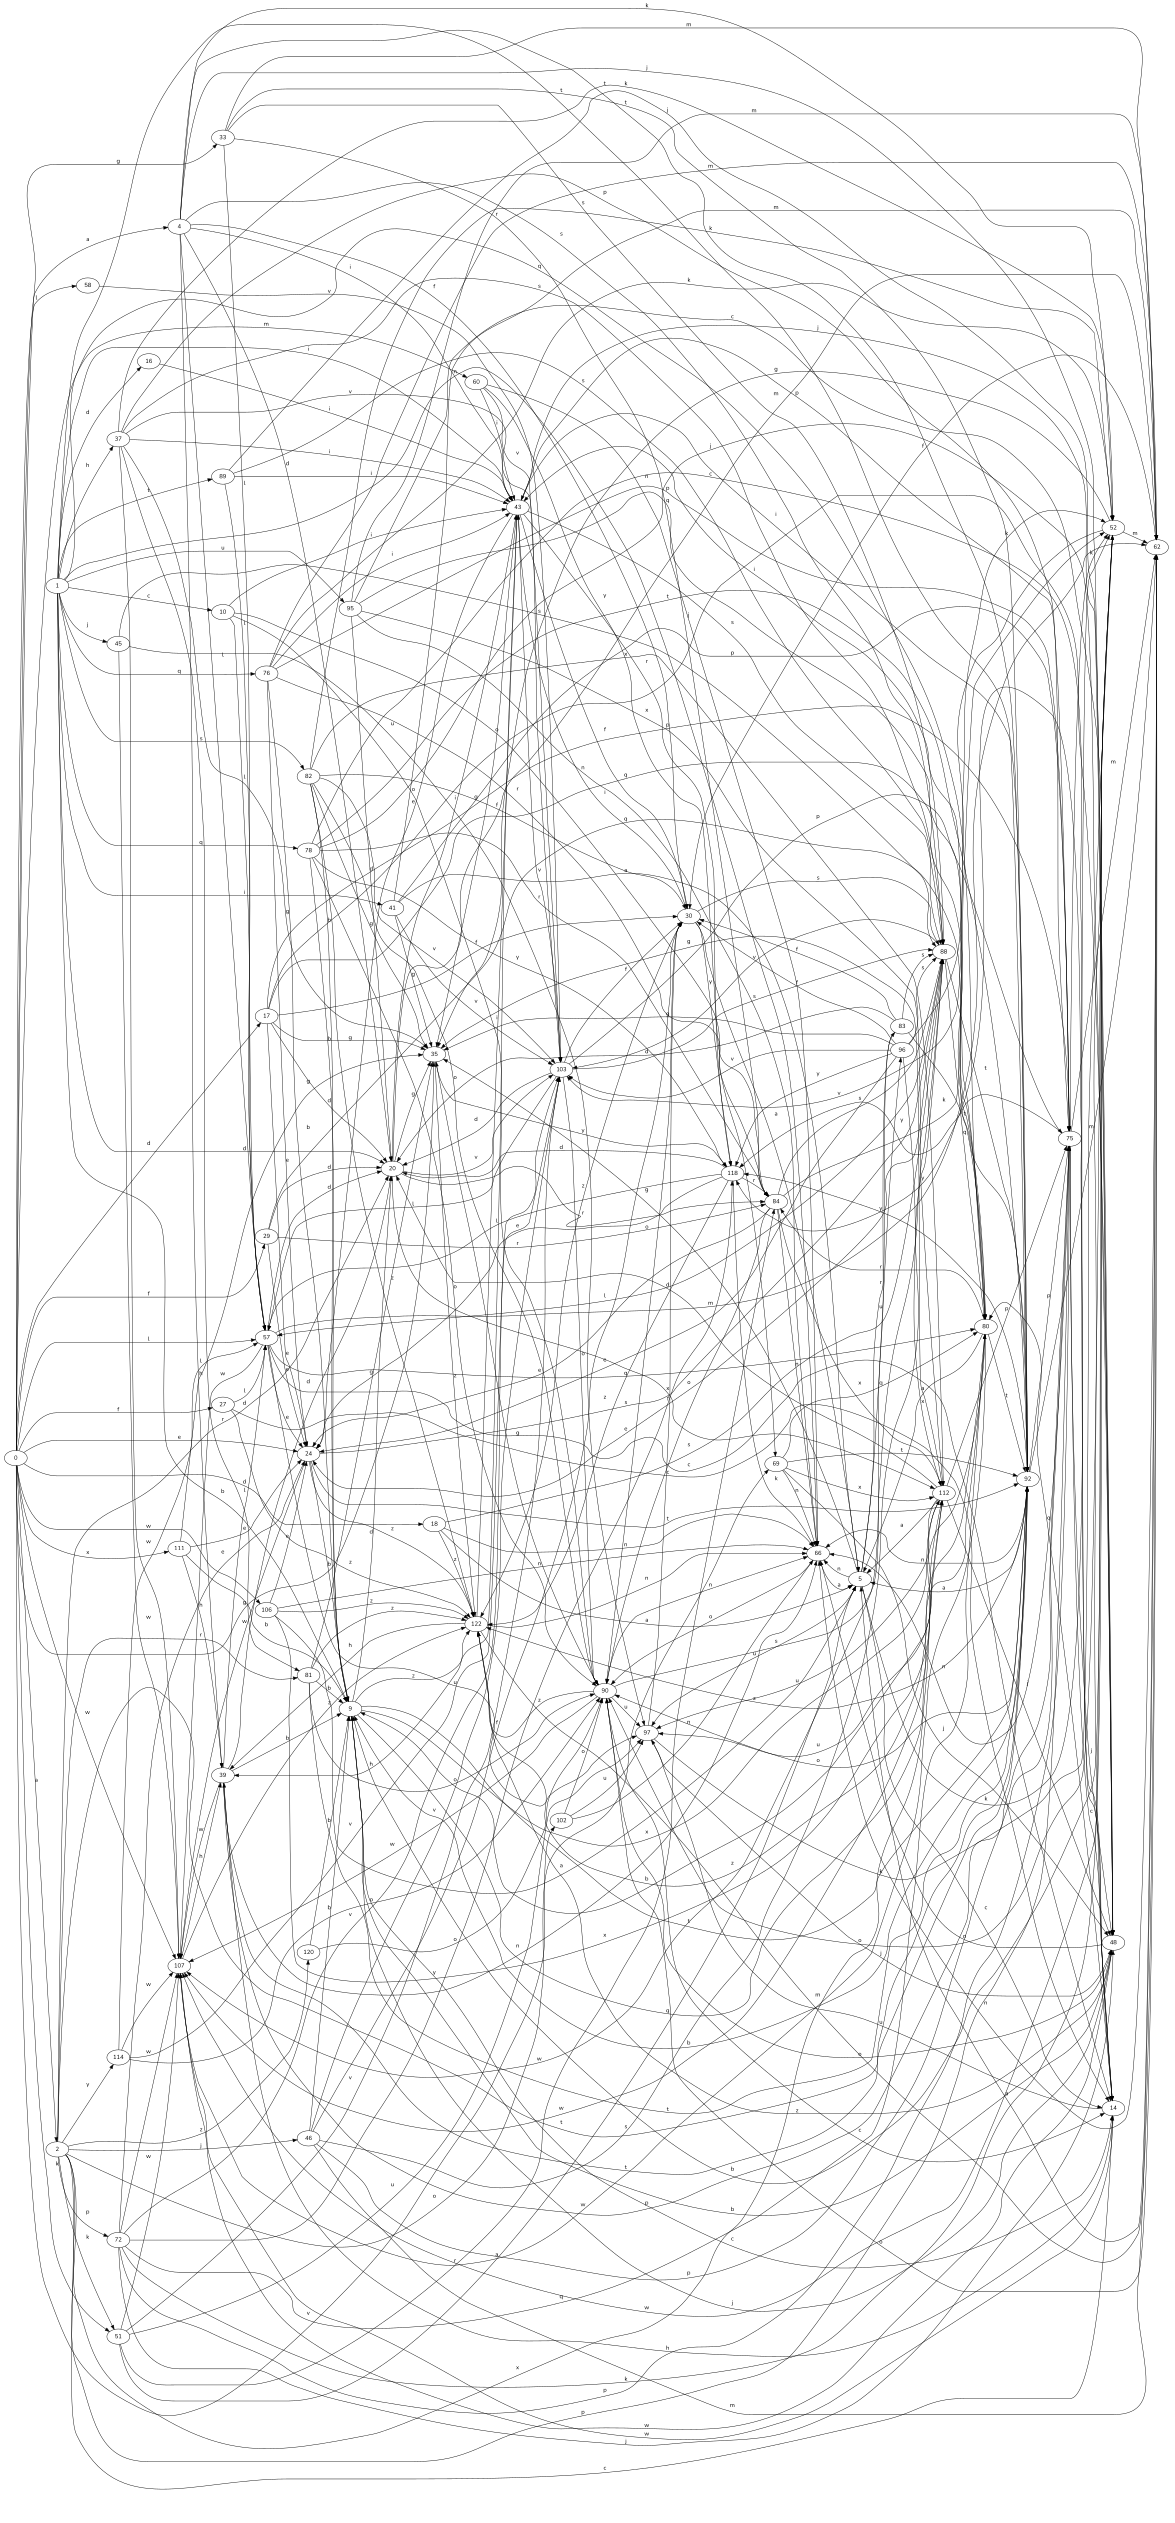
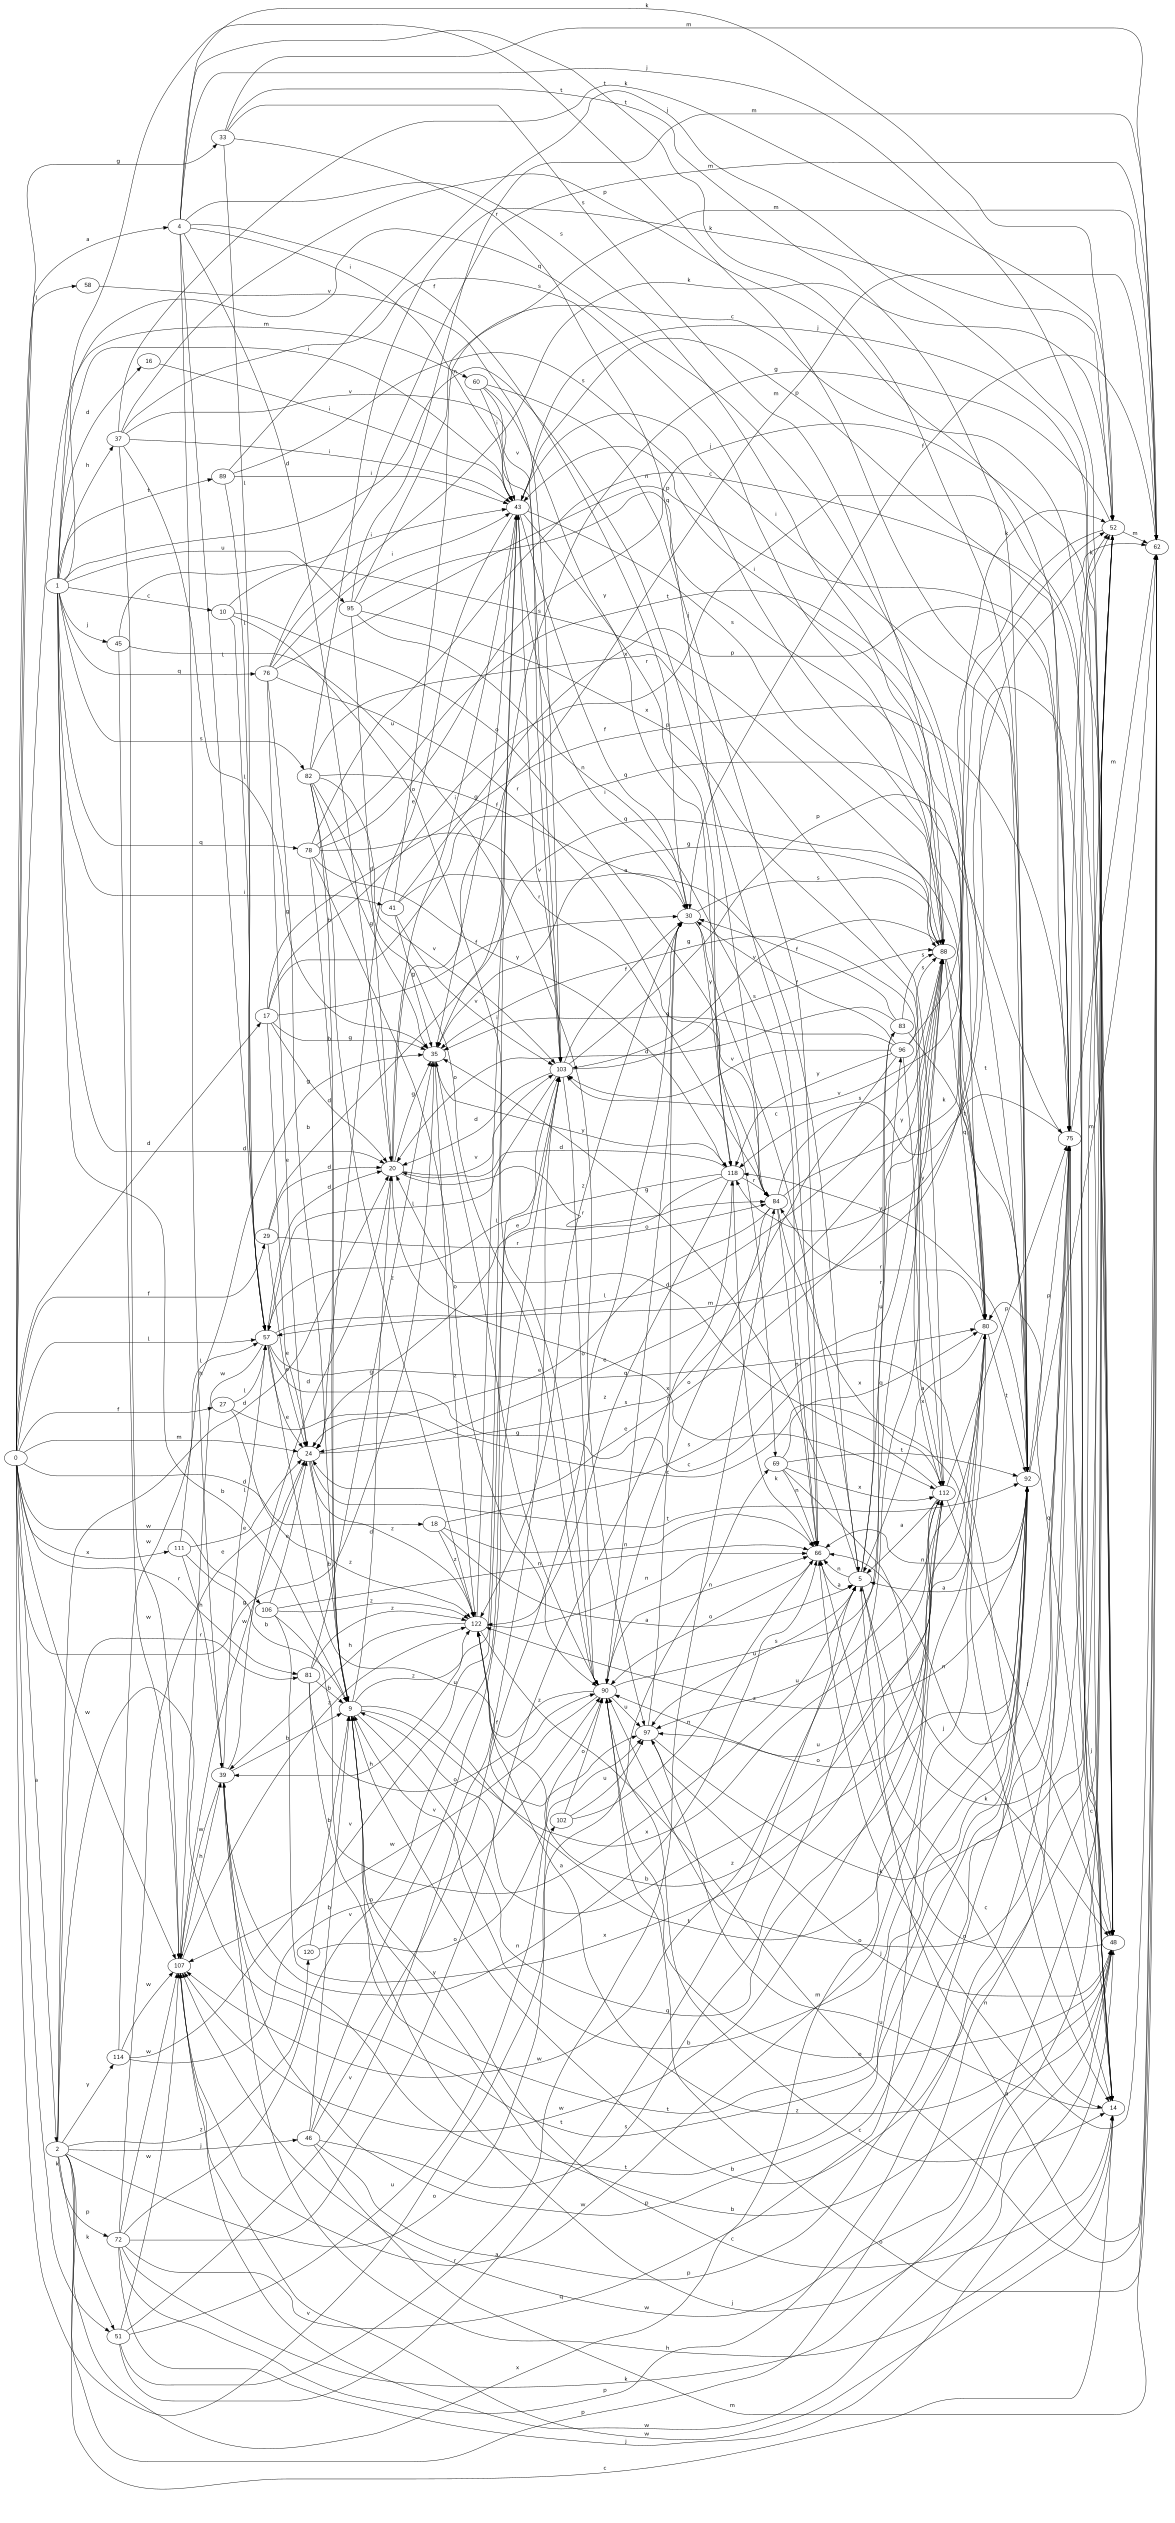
none -> (688, 848)
(205, 1068) -> (138, 1570)
(776, 1114) -> (776, 1114)
(179, 1437) -> (179, 1437)
